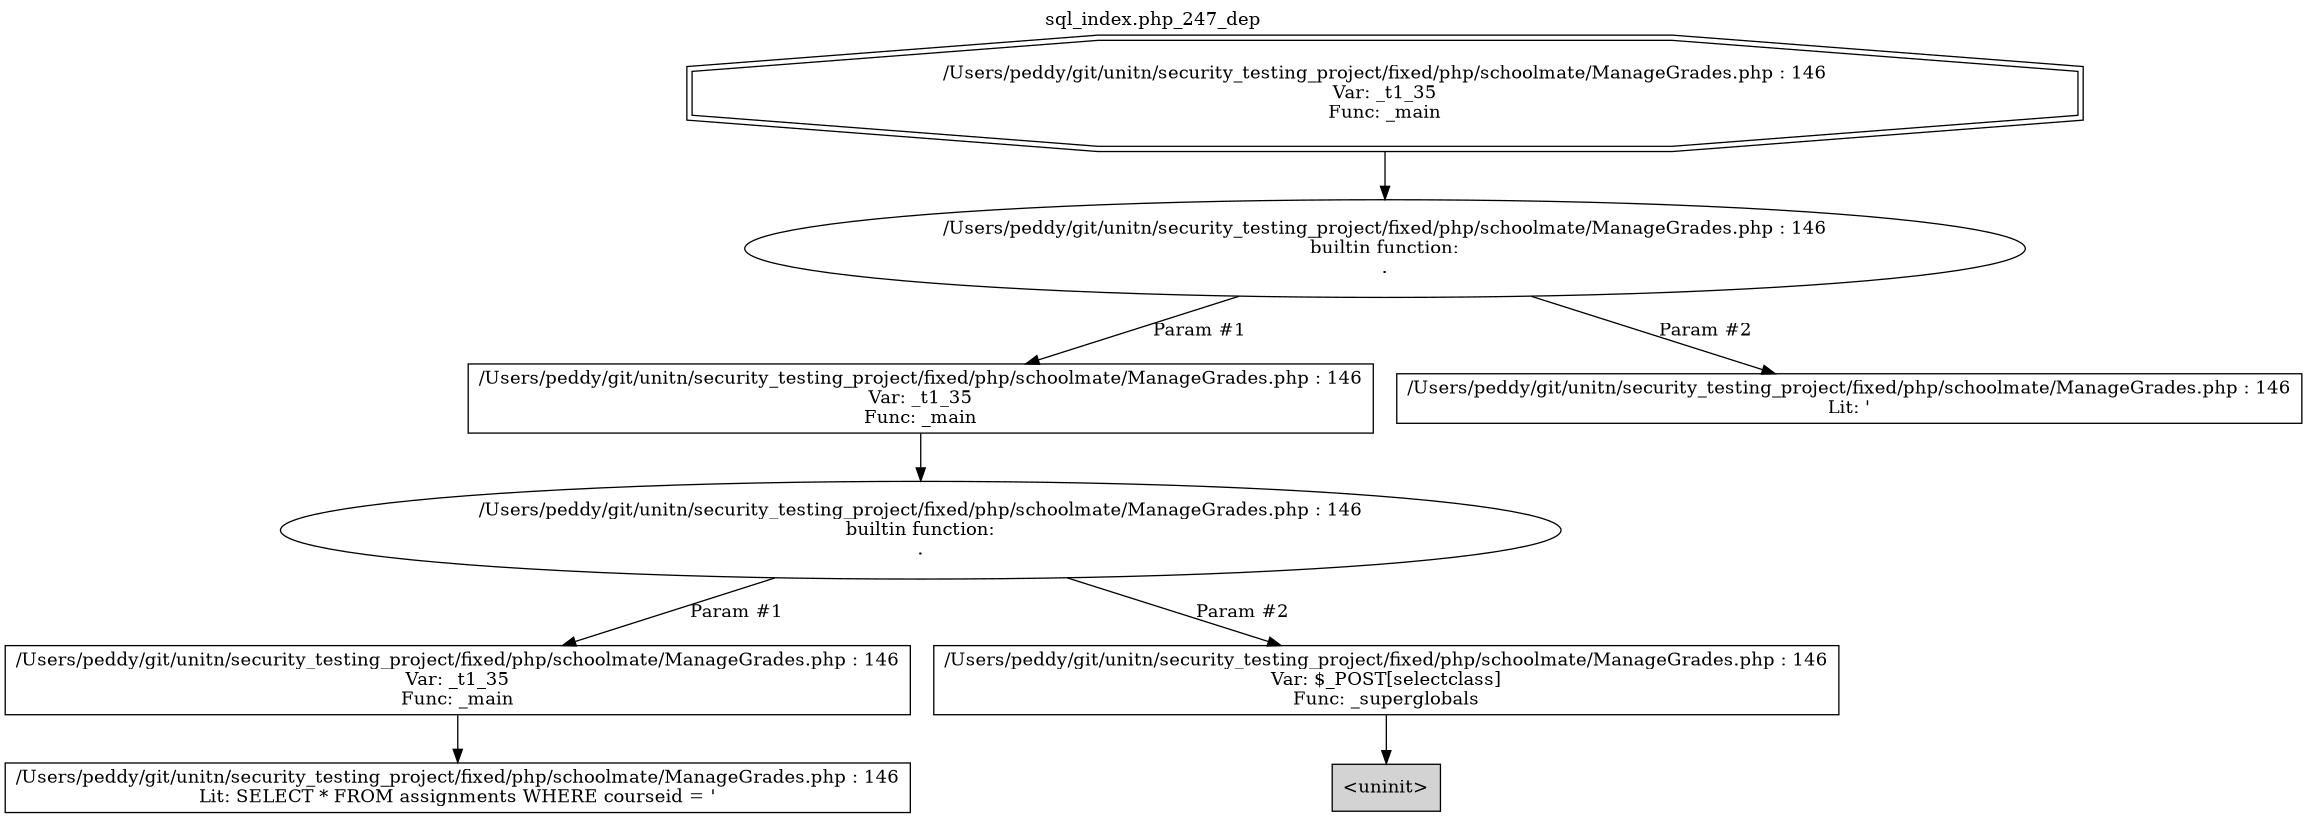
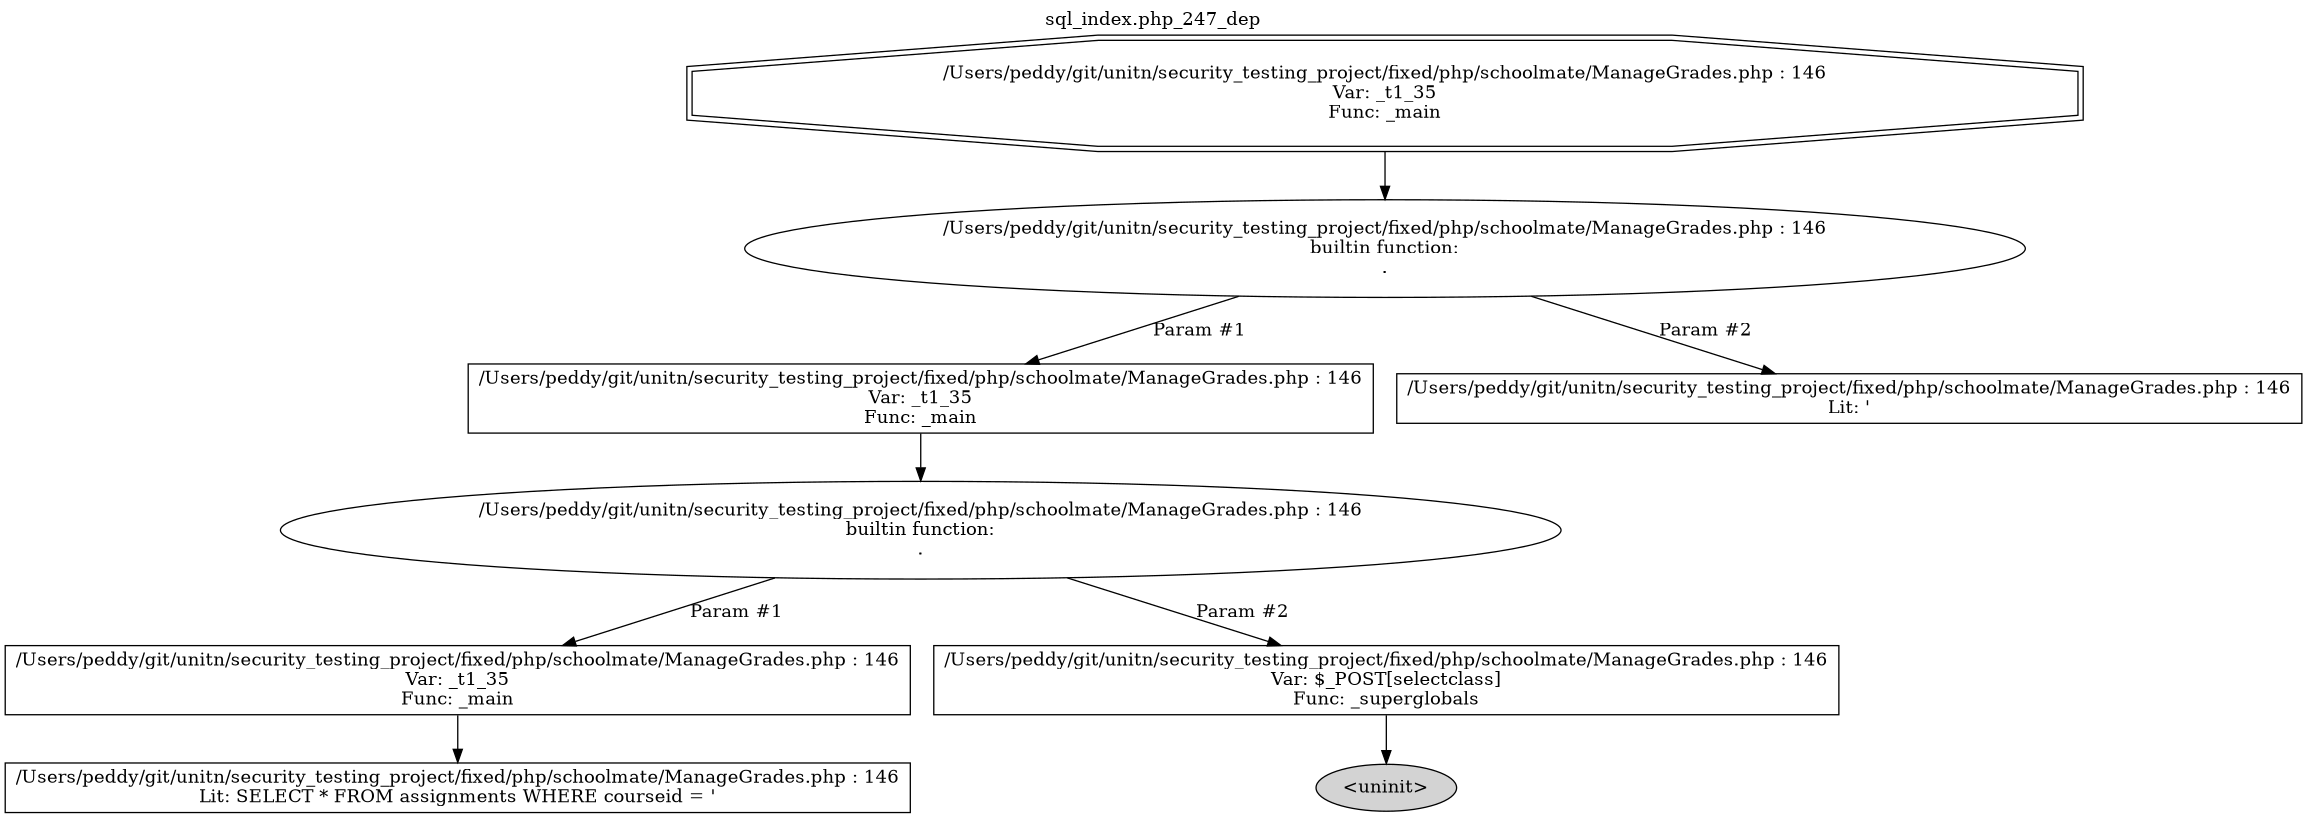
(1386, 788) -> (1386, 788)
